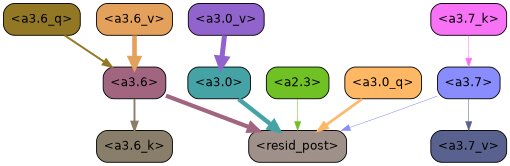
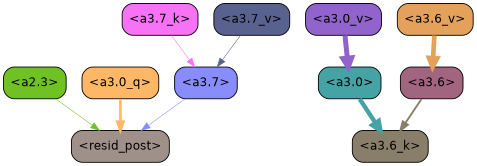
(42, 19) -> none
(469, 110) -> (231, 48)
(208, 111) -> none
(255, 112) -> (368, 111)
